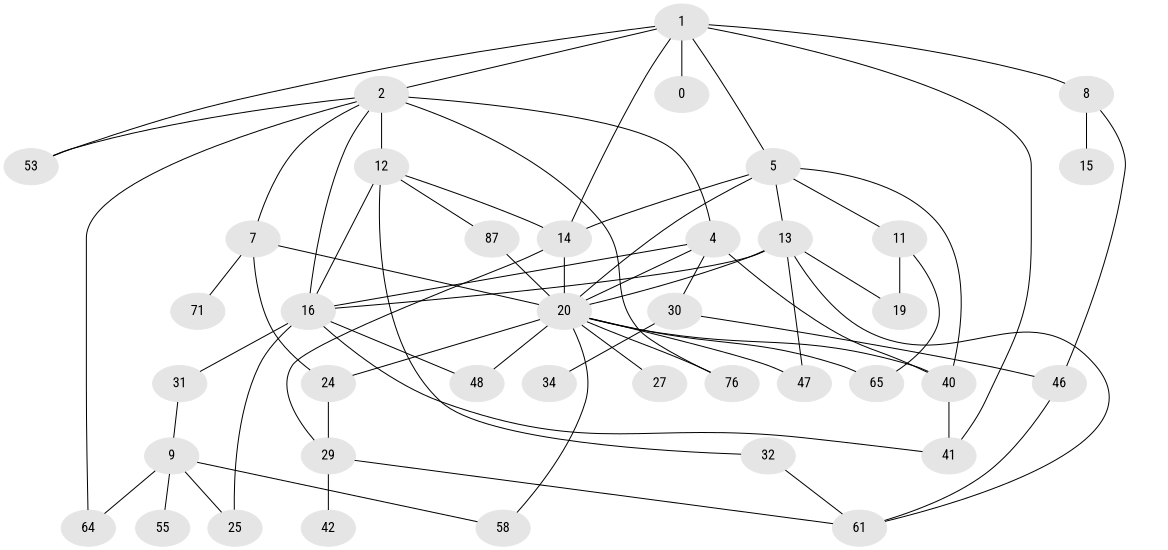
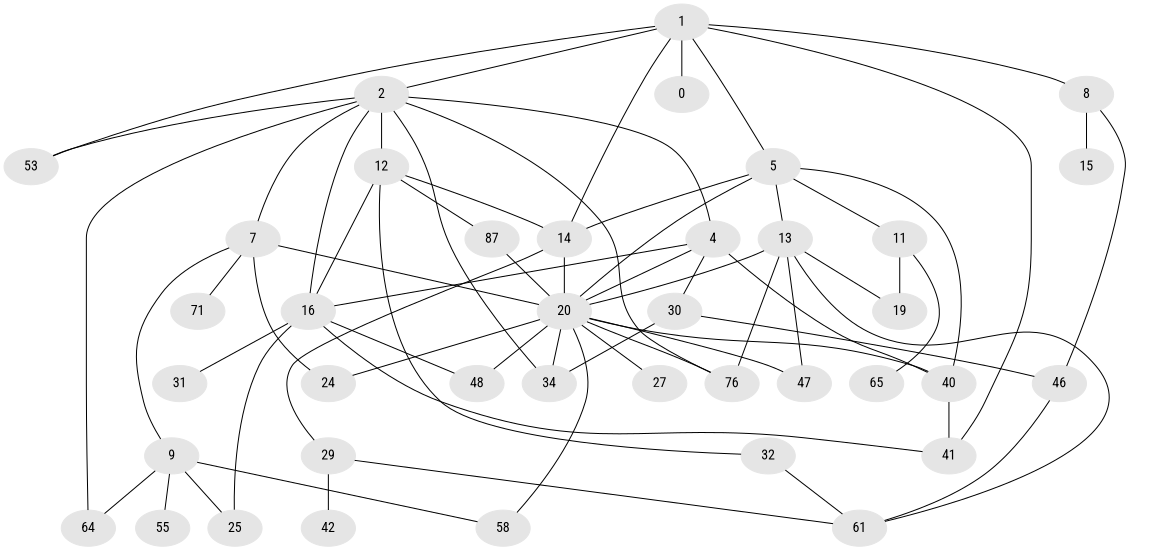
none -> (451, 247)
(551, 288) -> (759, 311)
(777, 349) -> (557, 347)
(176, 420) -> (143, 325)
(328, 420) -> none
